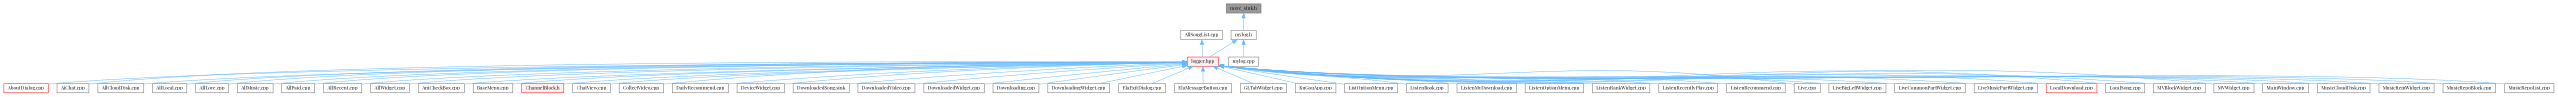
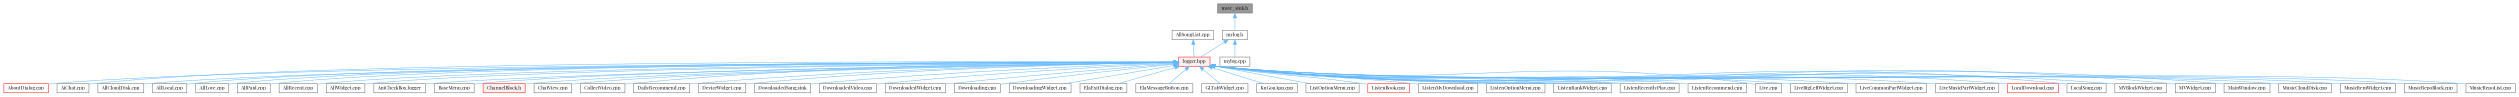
(255, 88) -> none
(441, 88) -> (400, 88)
(1427, 88) -> (1389, 88)
